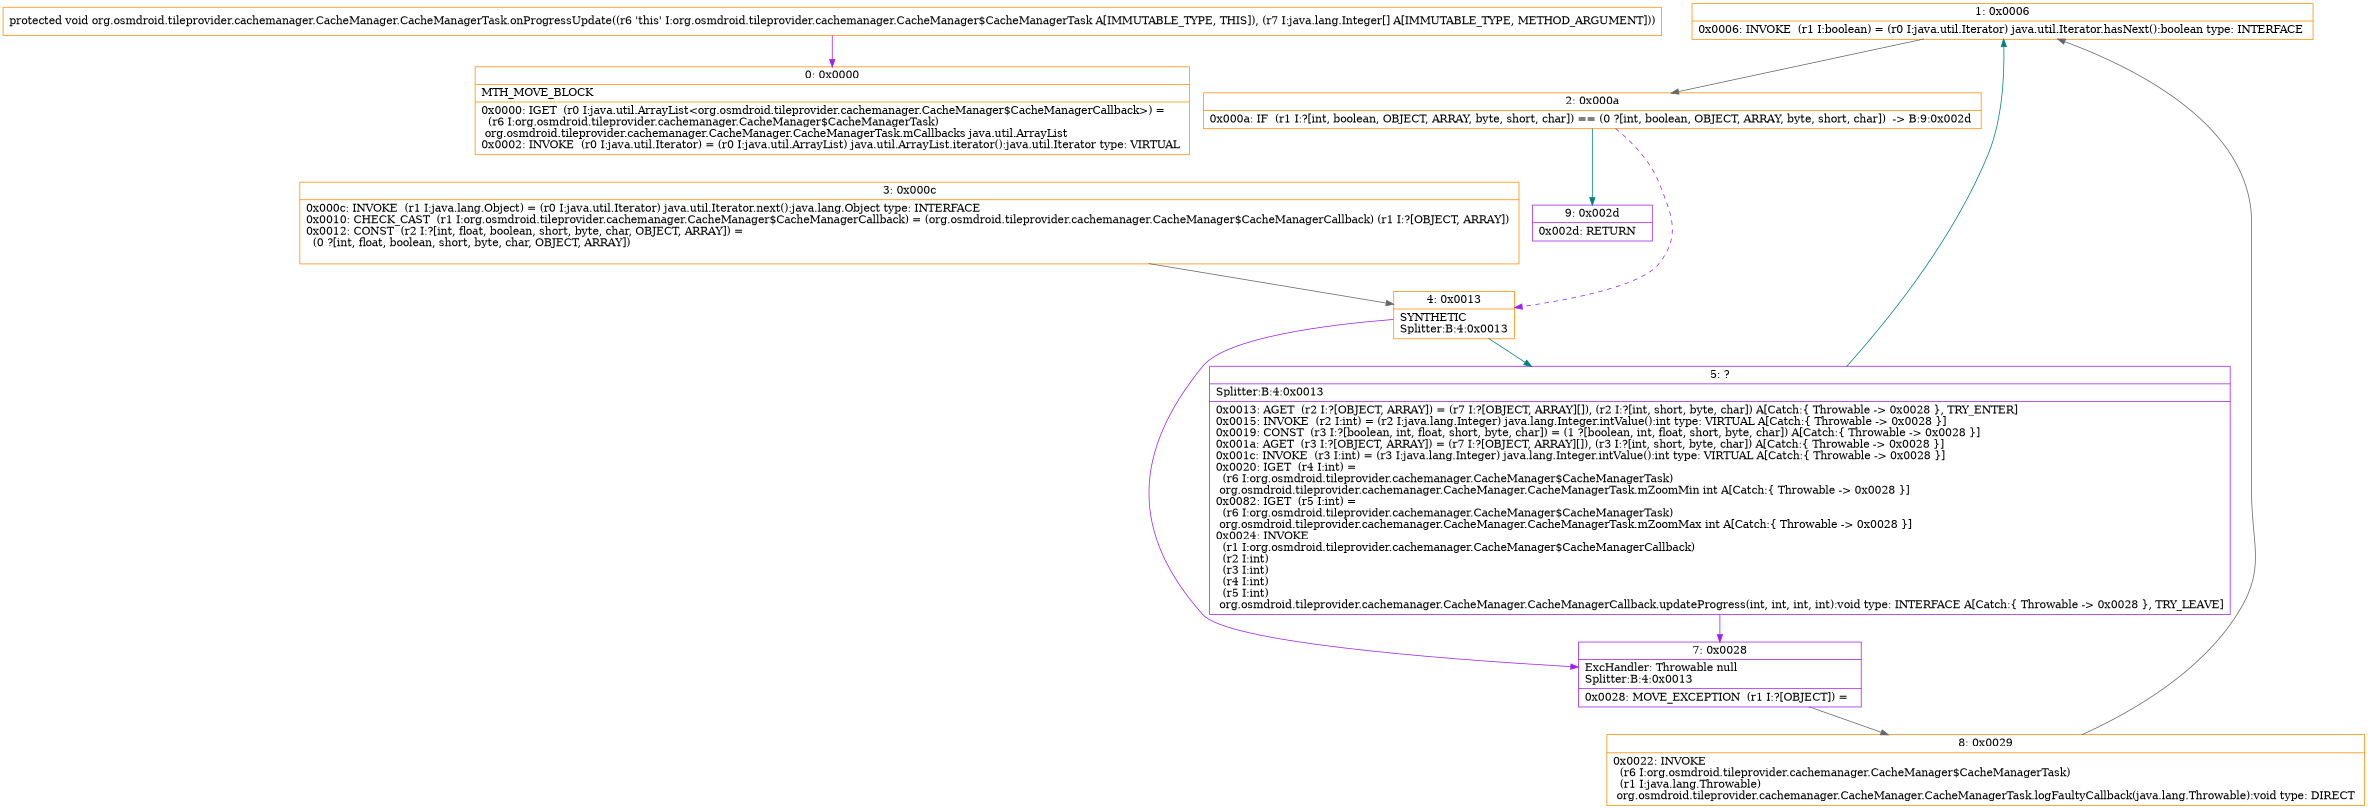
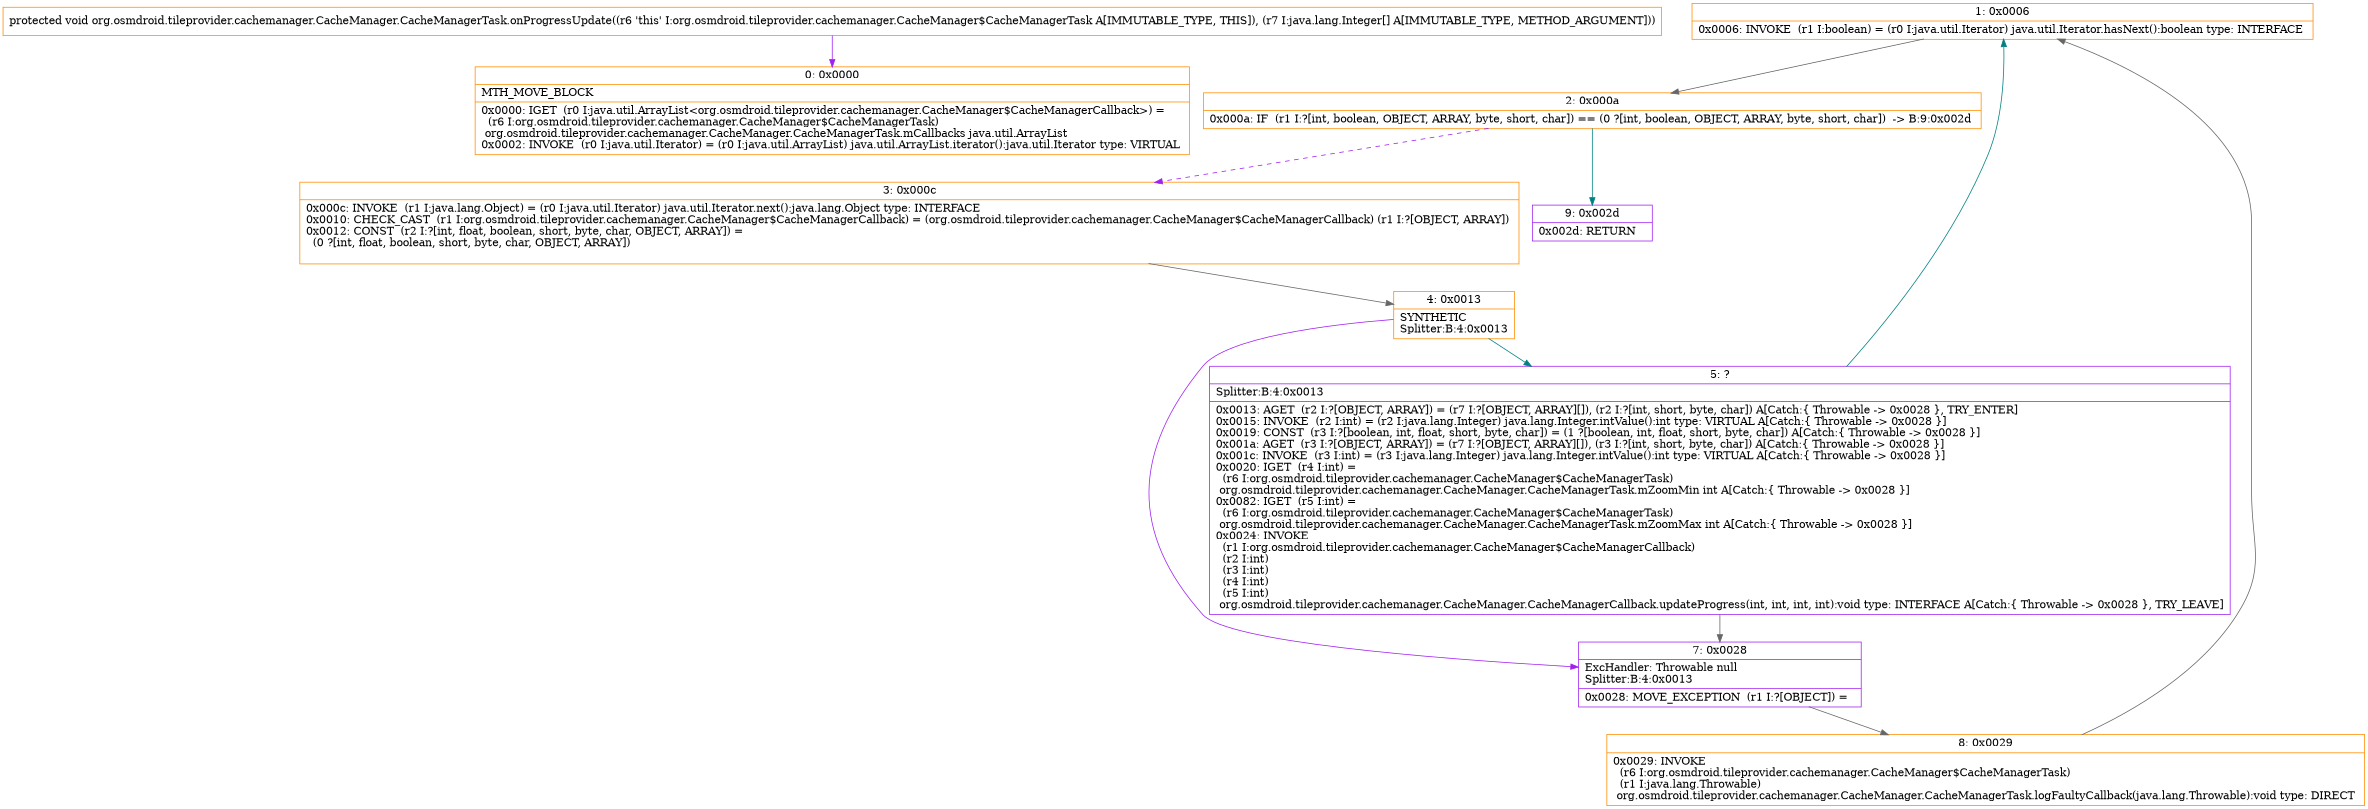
(1662, 259) -> (1326, 155)
(1720, 624) -> (1720, 624)
(1663, 762) -> (1663, 762)
